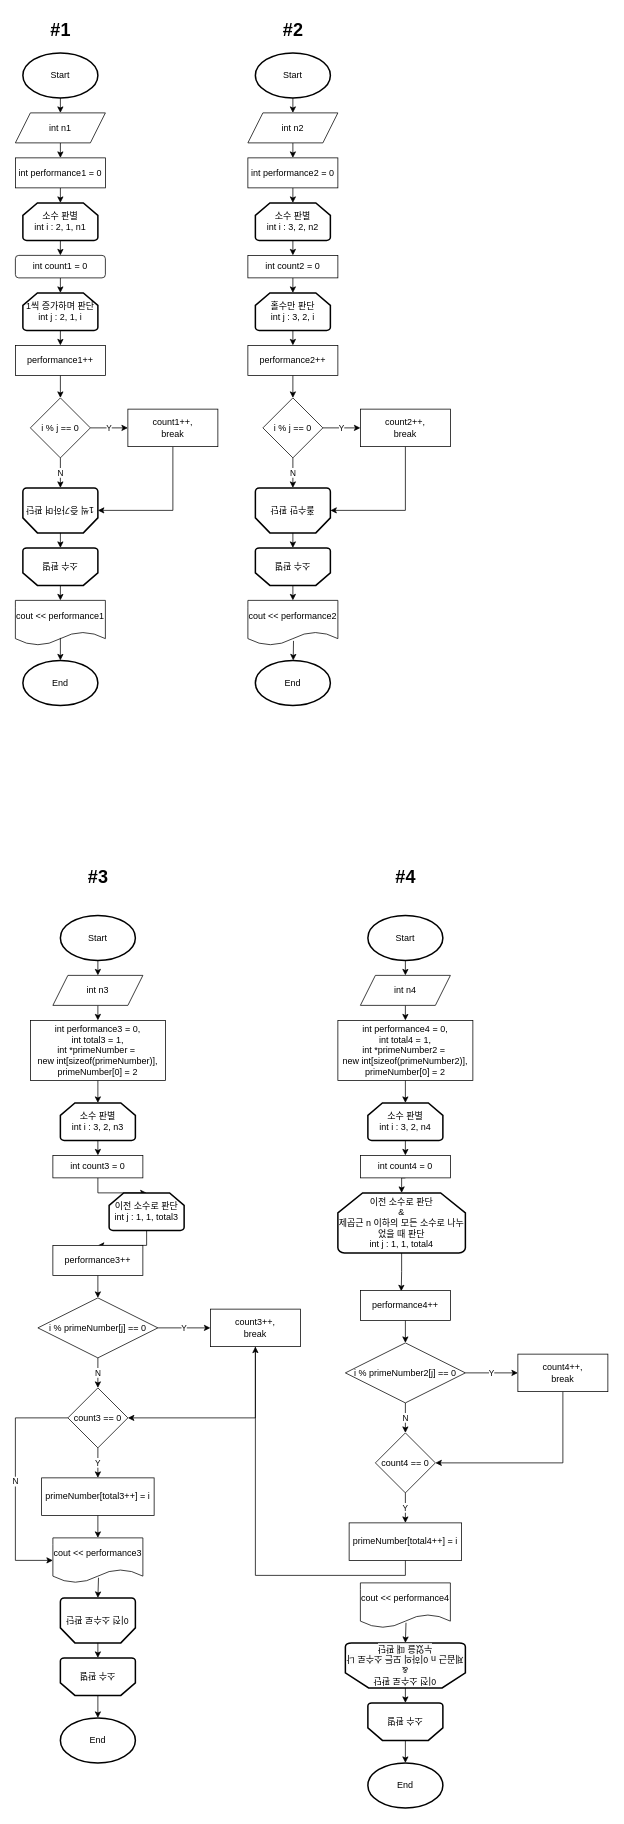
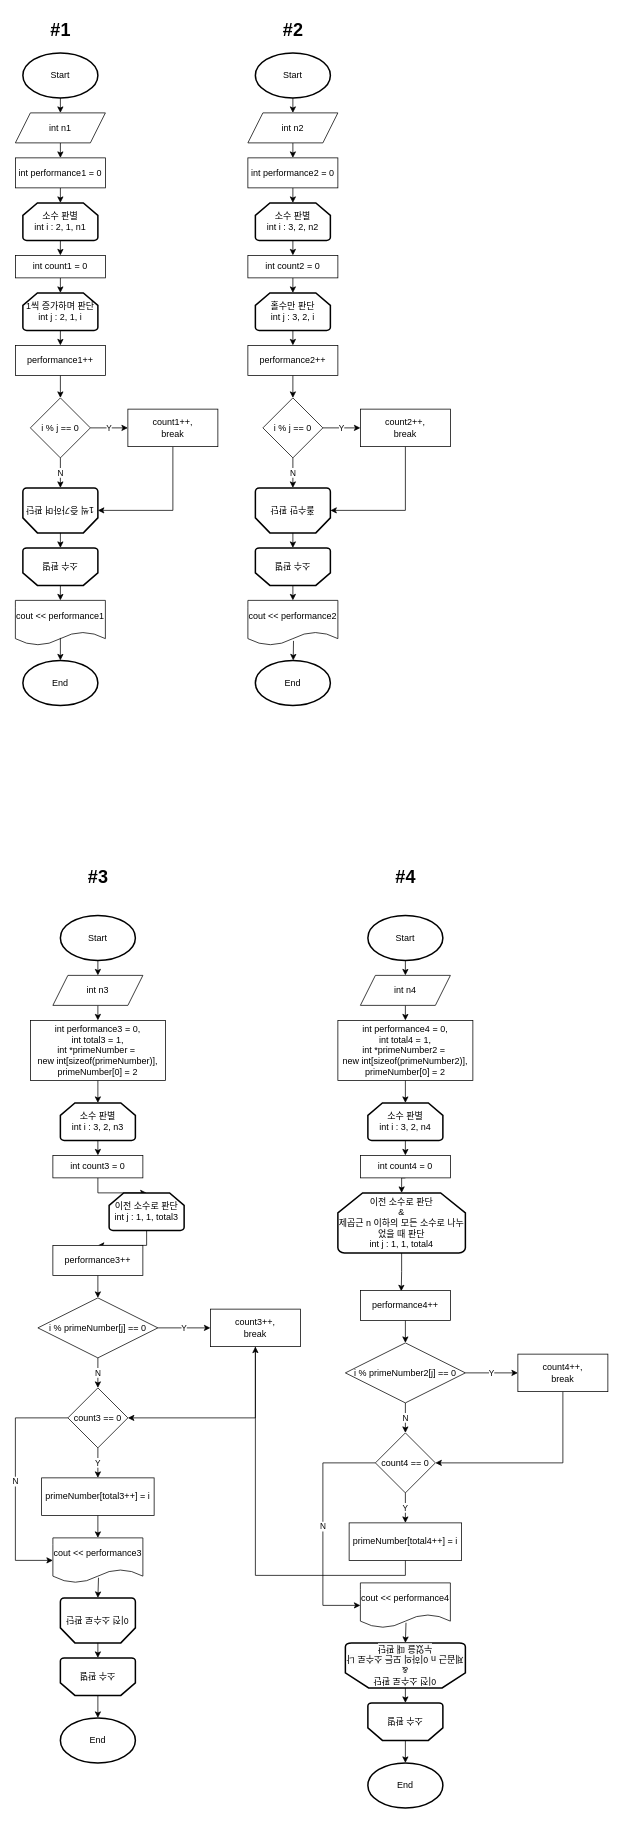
(60, 267) -> (60, 267)
none -> (338, 1605)
